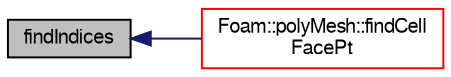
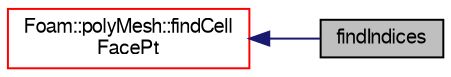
(176, 39) -> (295, 39)
